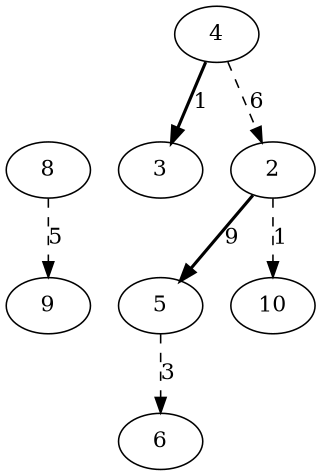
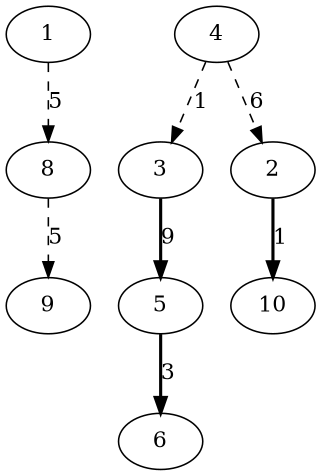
none -> (48, 34)
(192, 95) -> (192, 95)
(273, 230) -> (273, 230)
(222, 232) -> (161, 230)
(161, 366) -> (161, 366)
